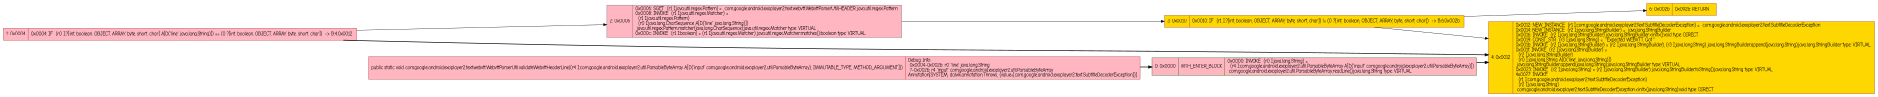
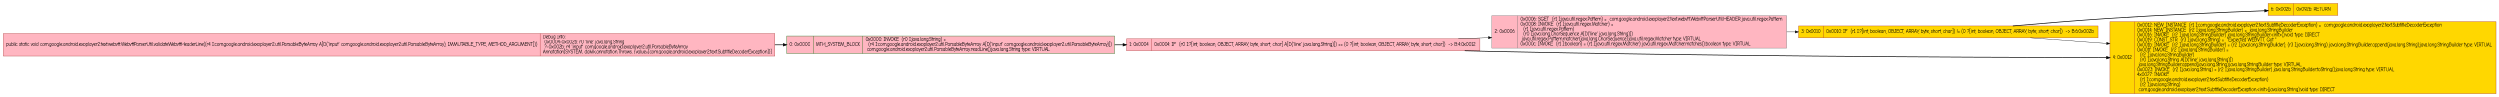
(1554, 14) -> (2139, 17)
(1481, 63) -> (1119, 45)
(1202, 66) -> (838, 45)
